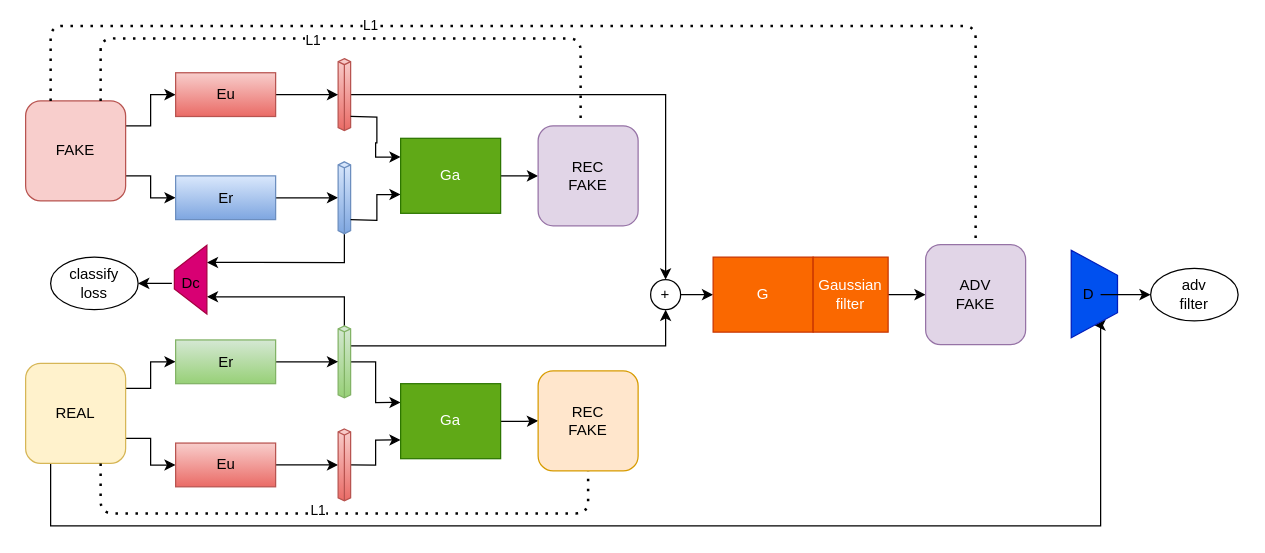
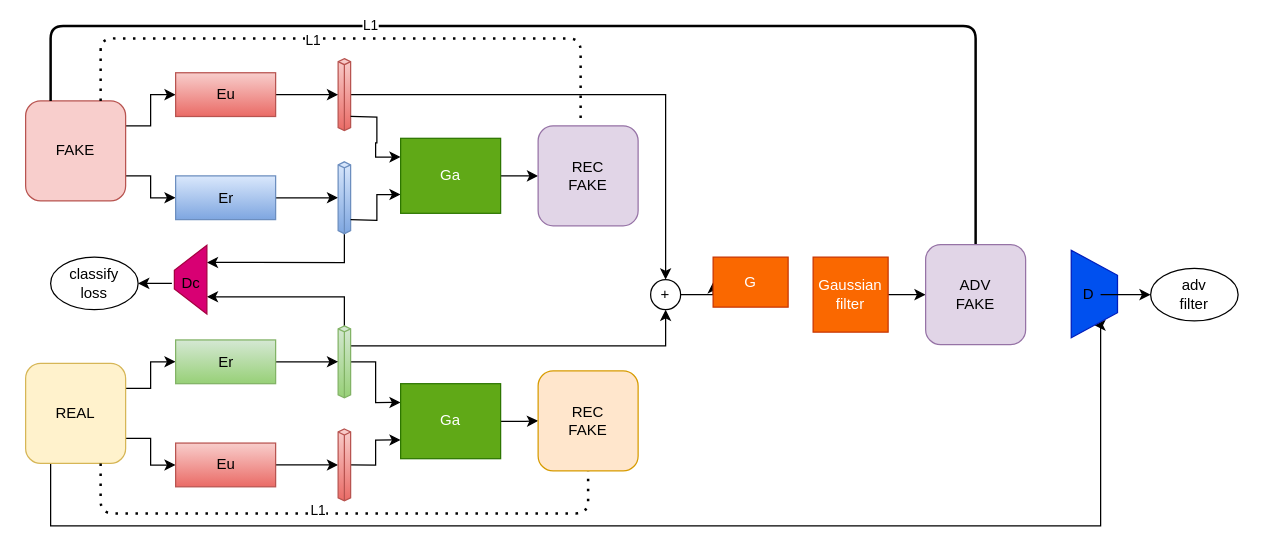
(780, 26) -> (780, 26)
(763, 294) -> (751, 282)
